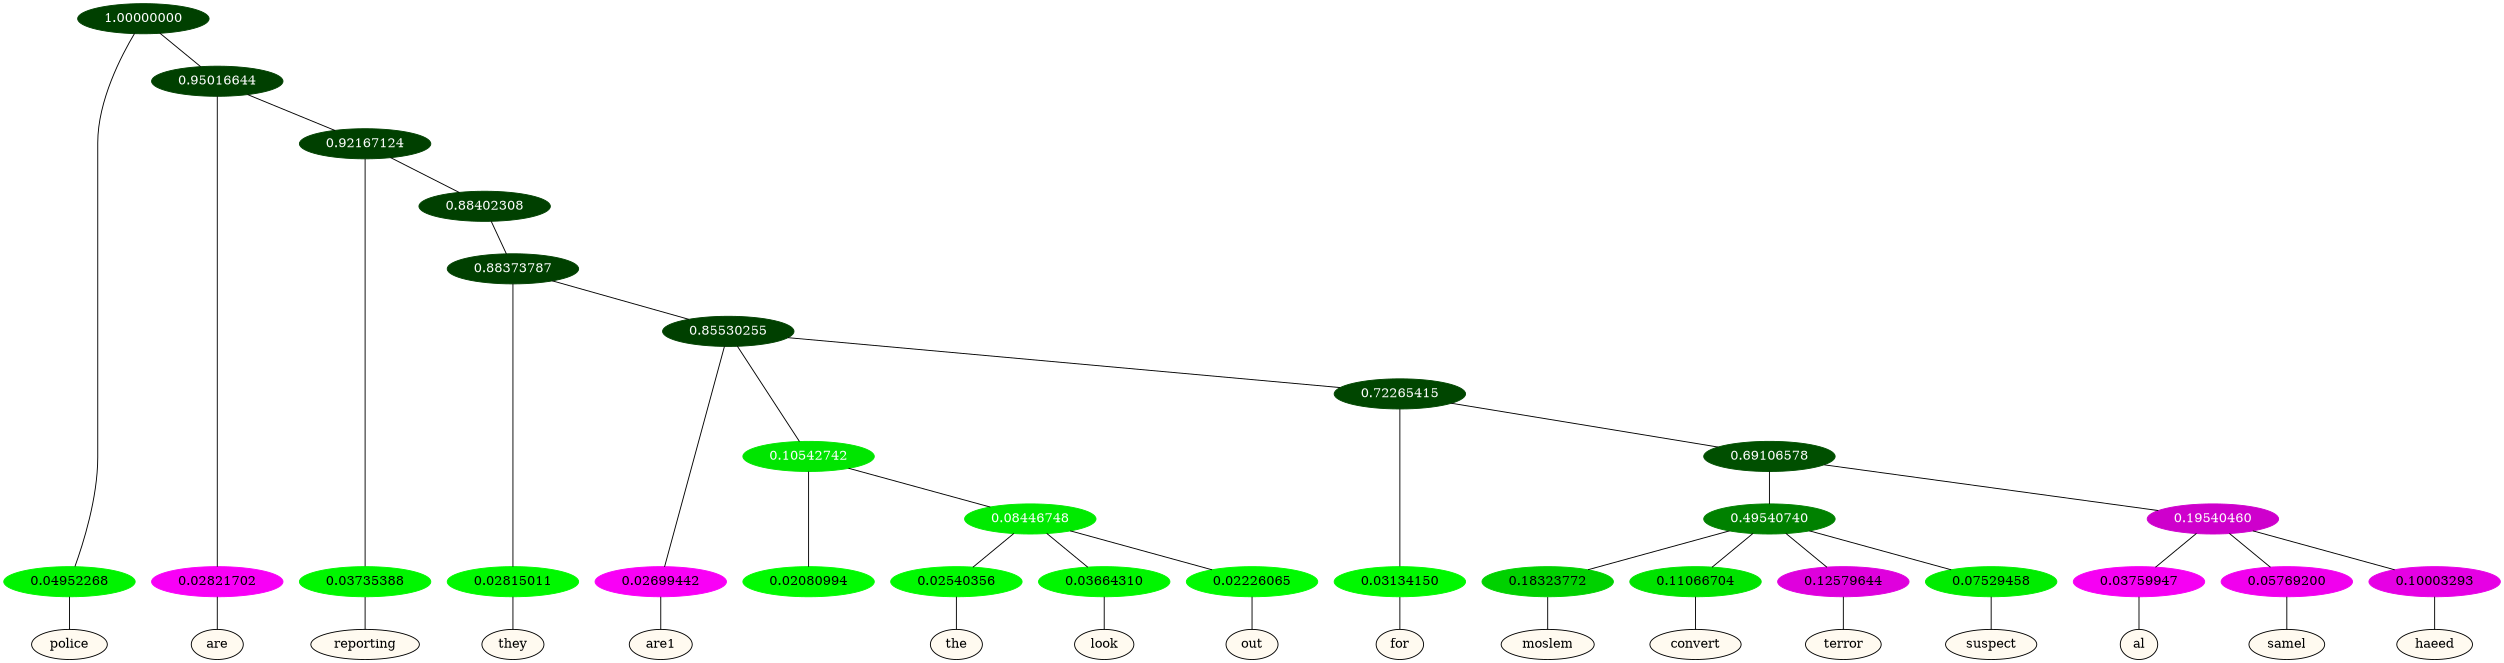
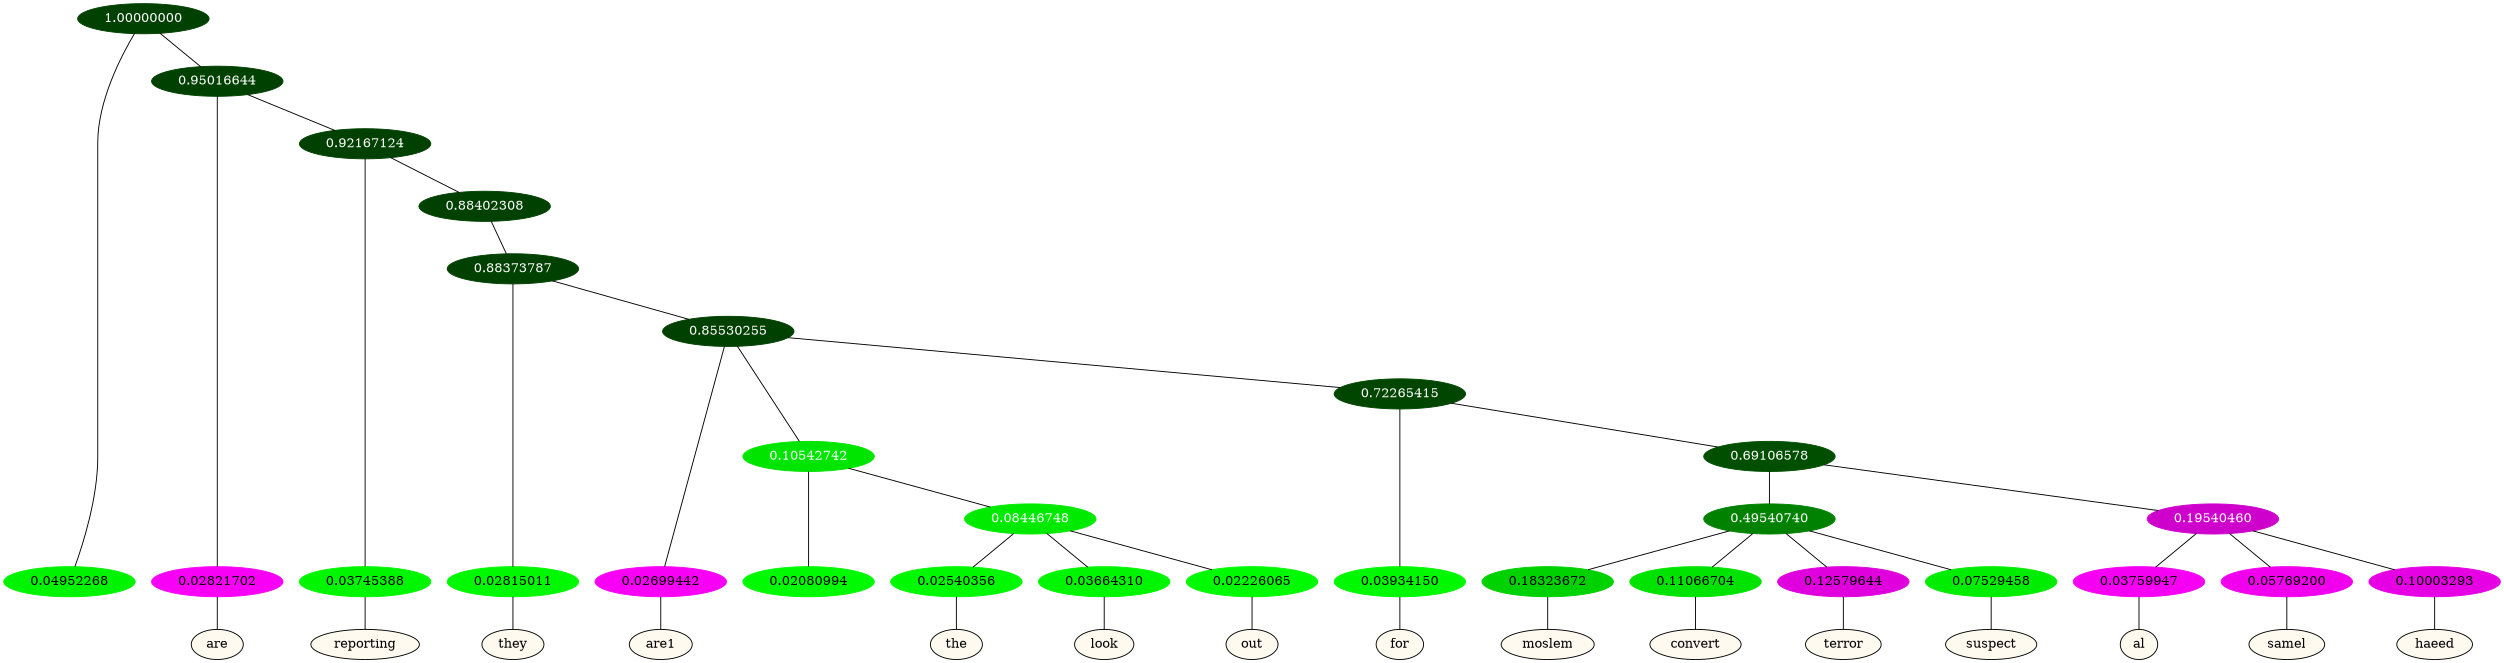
(365, 582) -> (365, 582)
(1400, 582) -> (1400, 582)
(1548, 582) -> (1548, 582)
(69, 644) -> none
